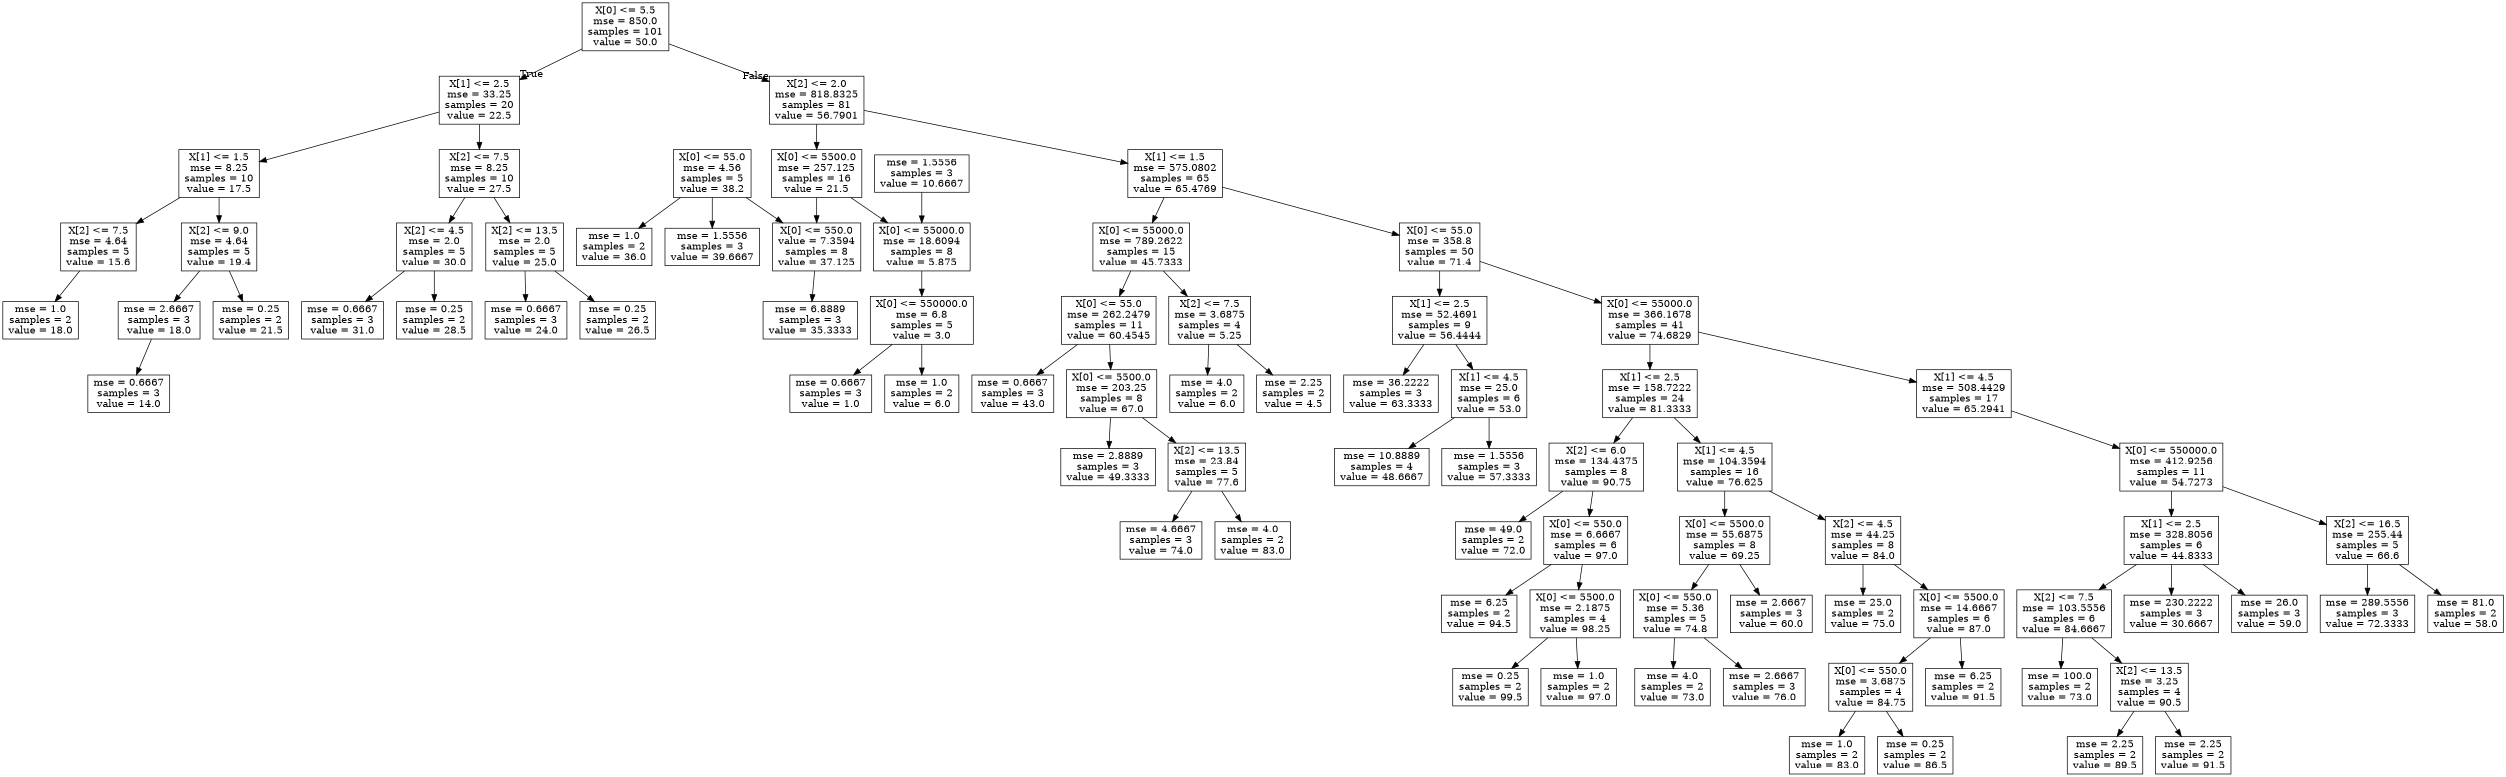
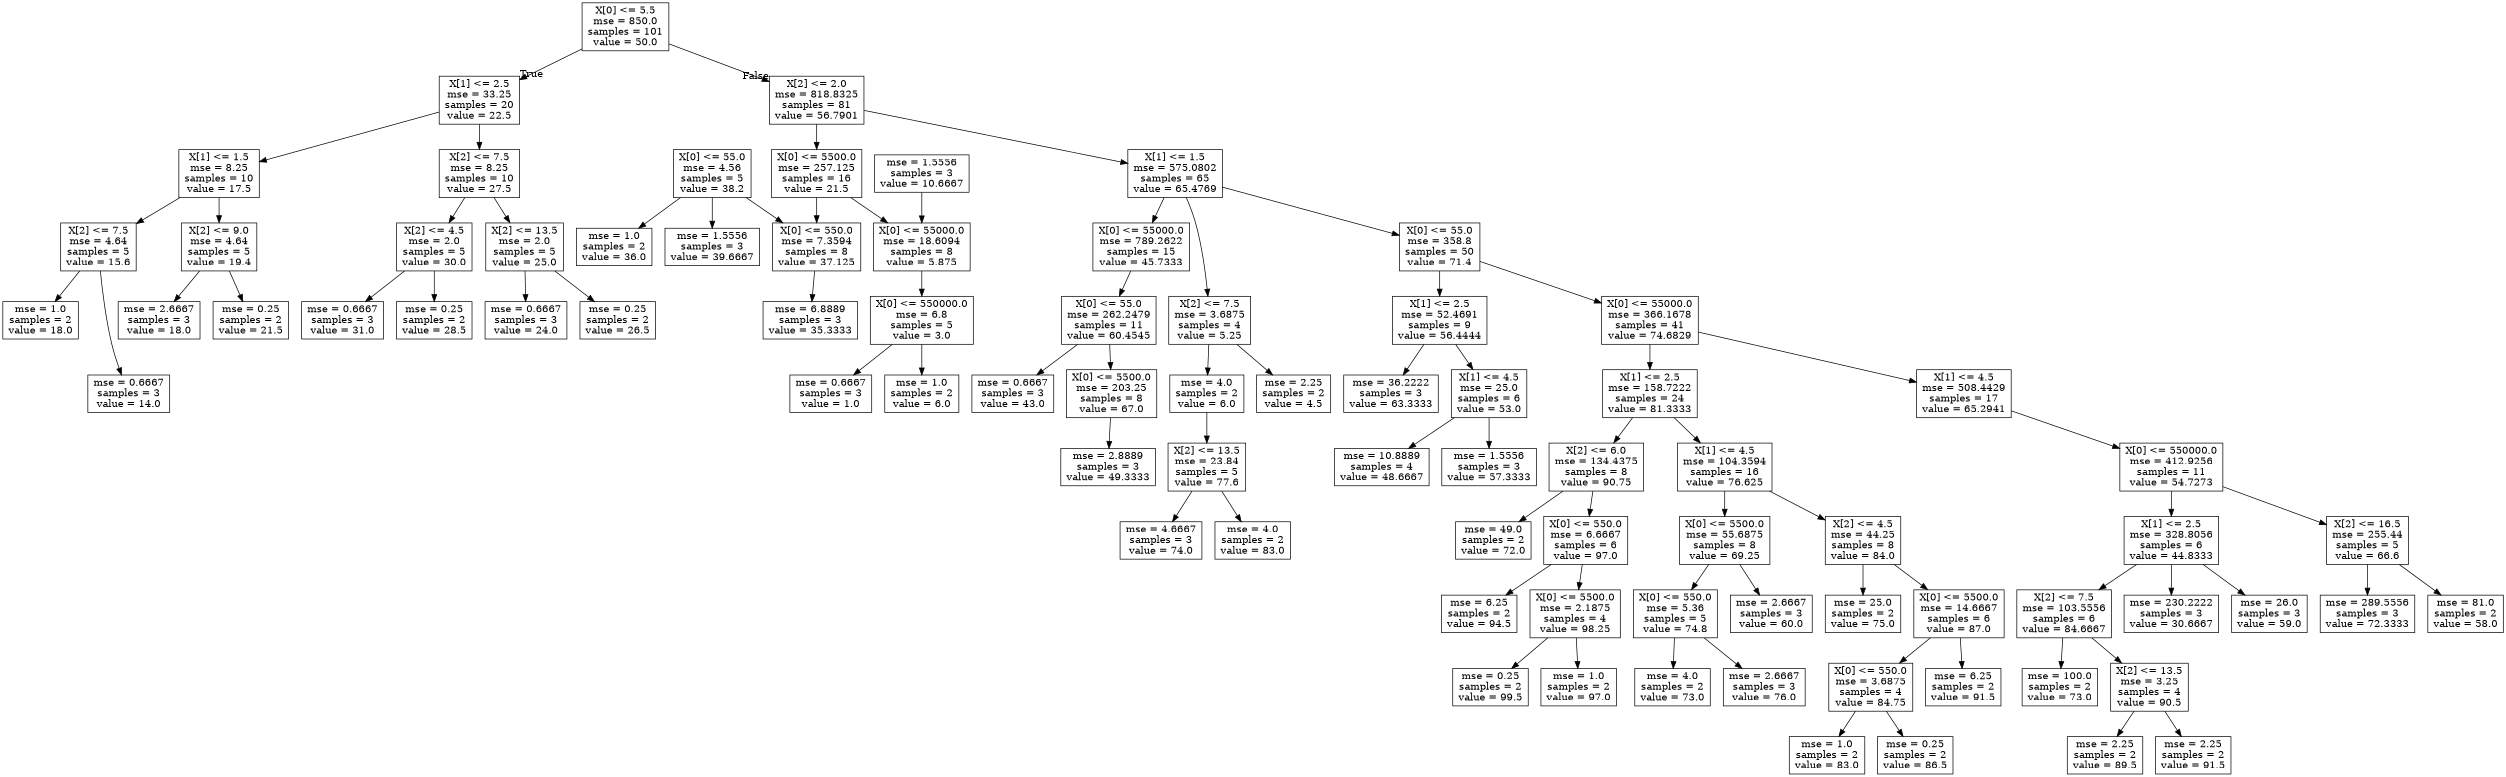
(817, 247) -> (817, 247)
(1173, 281) -> (1200, 243)
(145, 354) -> (107, 320)
(1156, 428) -> (1207, 424)
